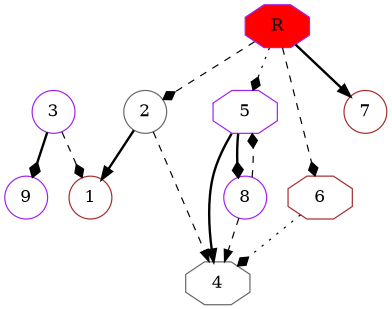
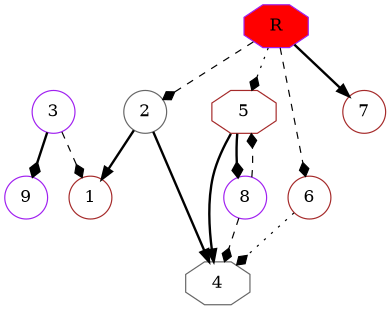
(245, 112) -> (244, 112)
(179, 191) -> (179, 191)
(320, 198) -> (309, 198)
(234, 234) -> (234, 233)
